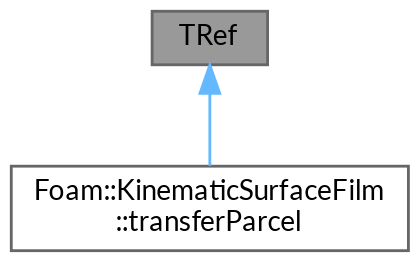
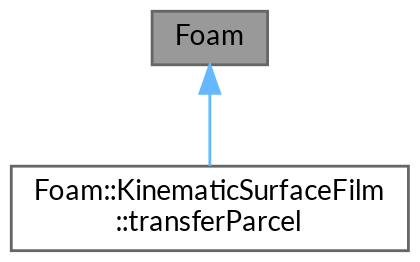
(210, 38) -> (210, 38)
